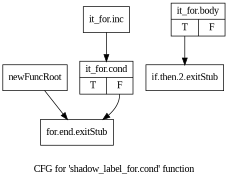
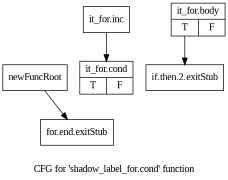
(116, 106) -> none
